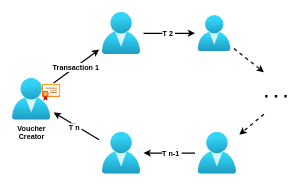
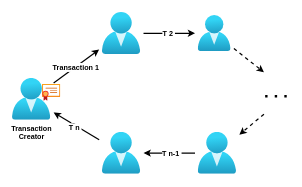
(32, 133) -> (32, 133)
